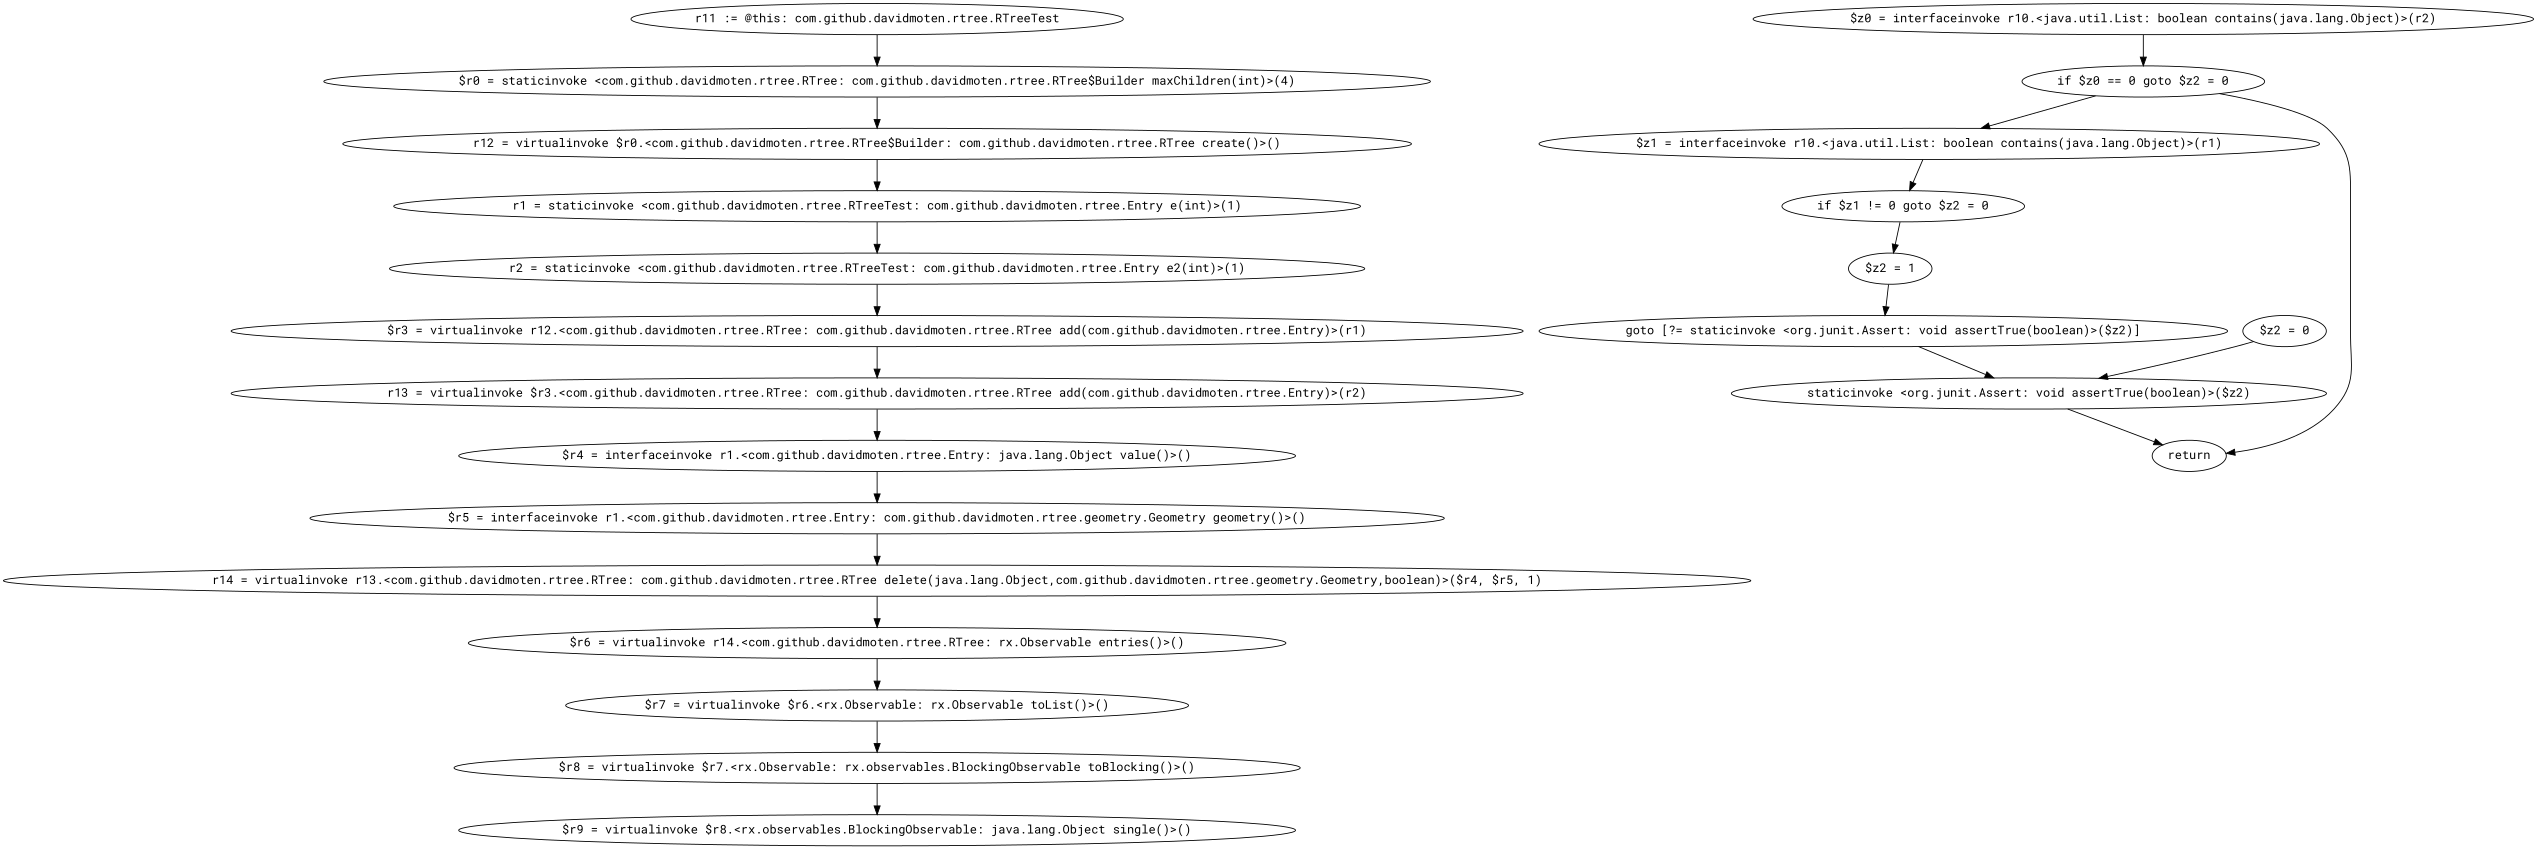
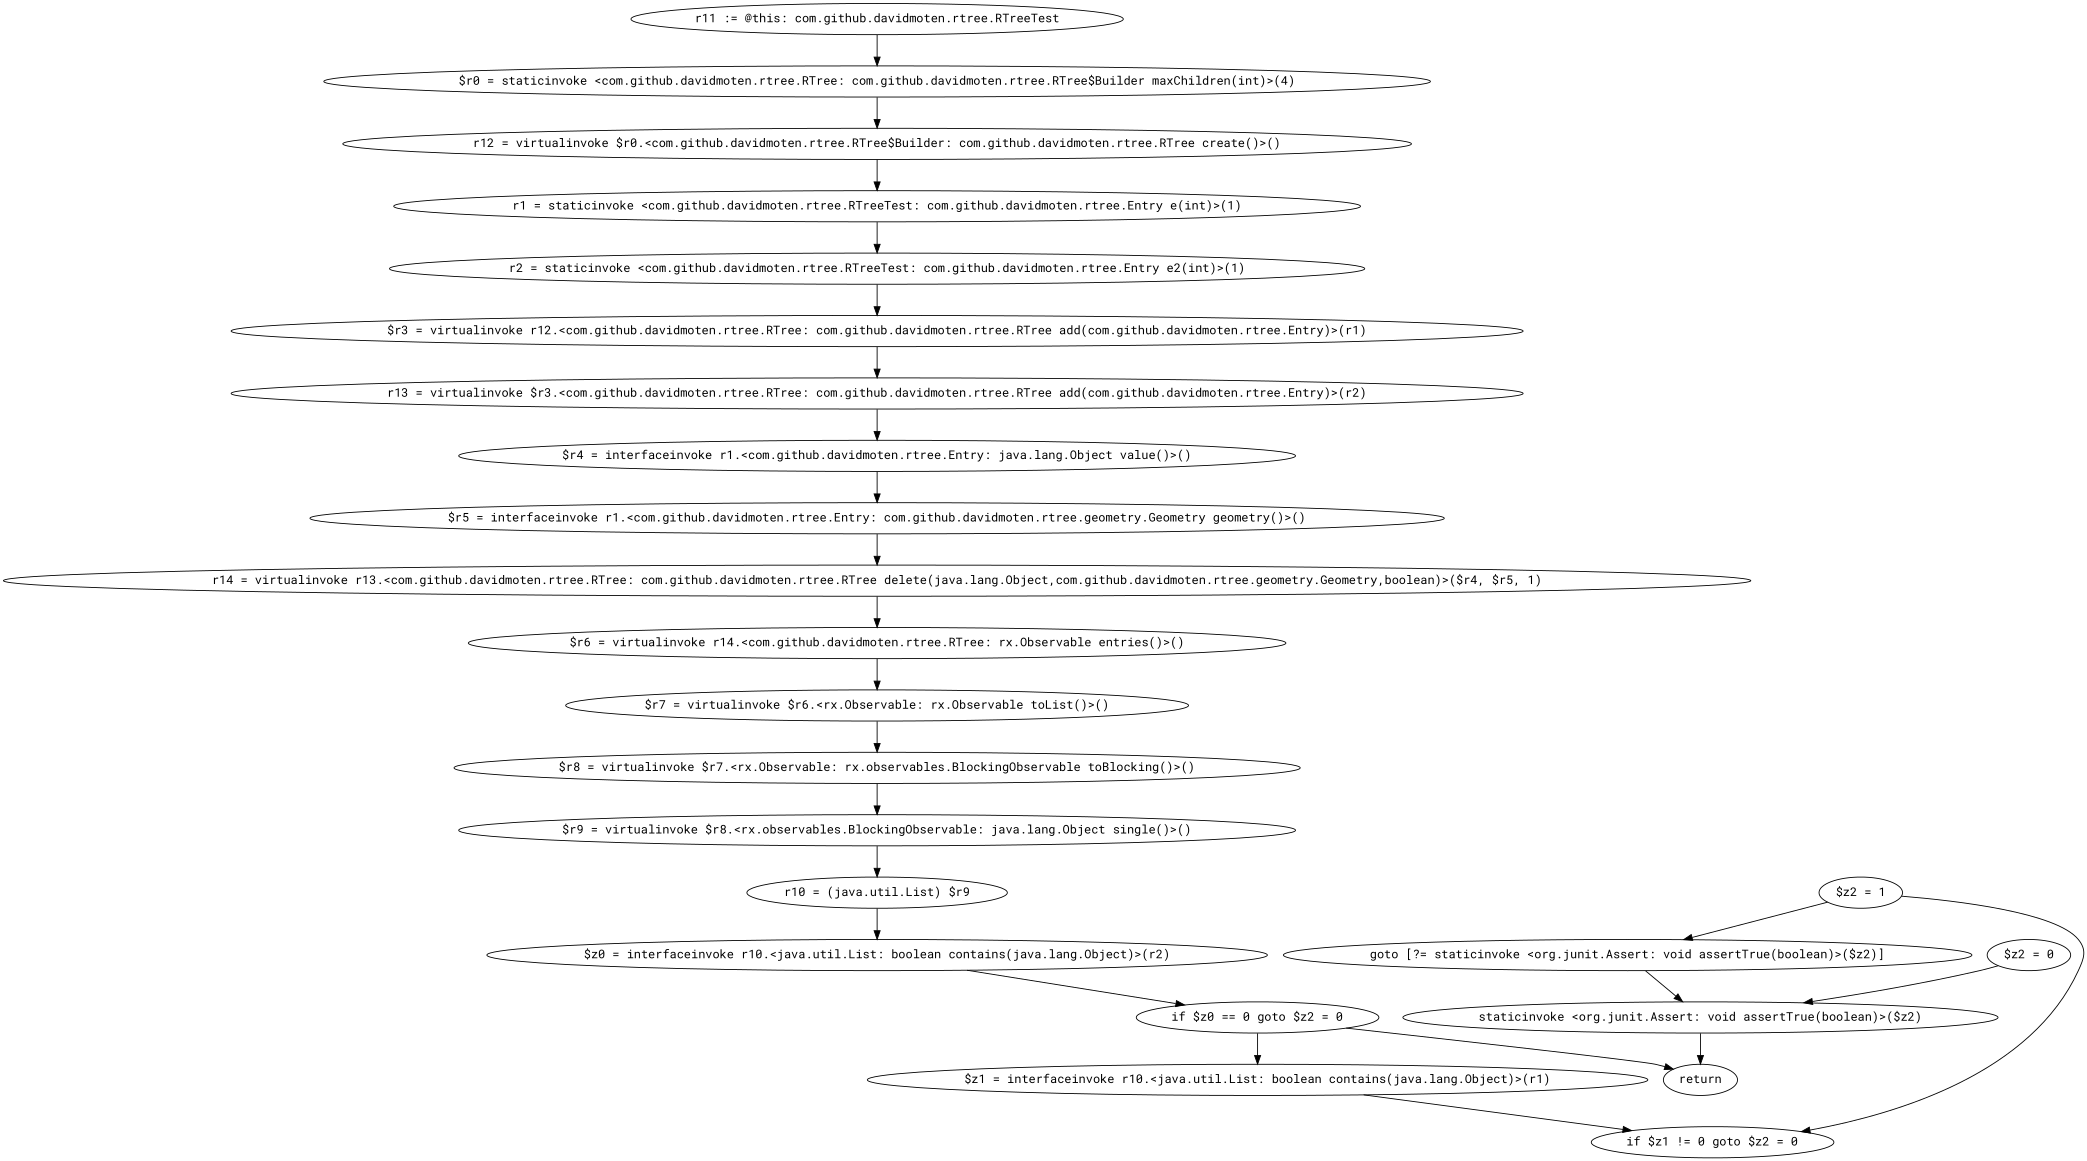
(1898, 233) -> (2049, 1015)
none -> (877, 893)
